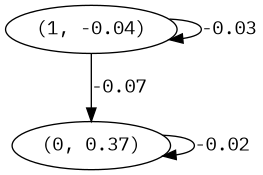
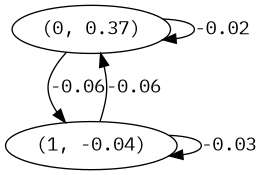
none -> (49, 81)
(119, 88) -> (134, 88)
